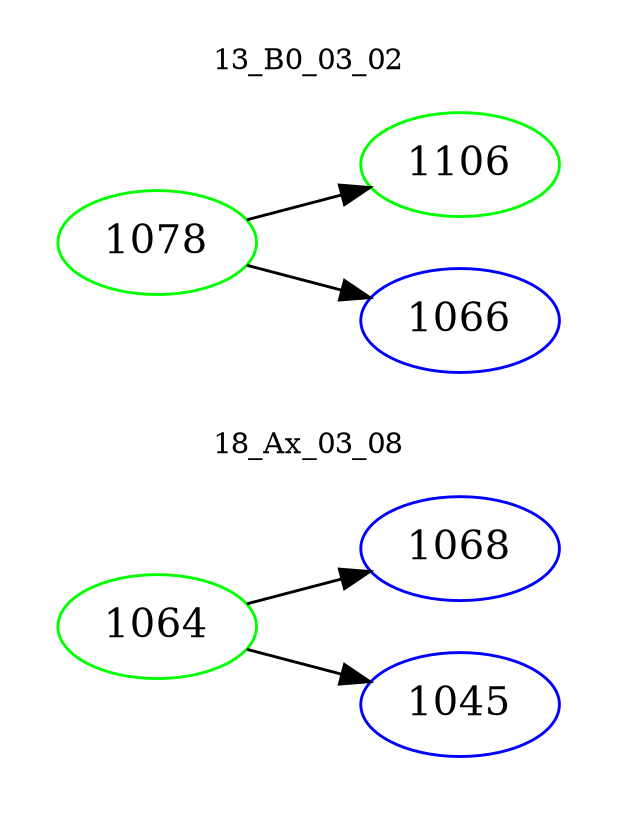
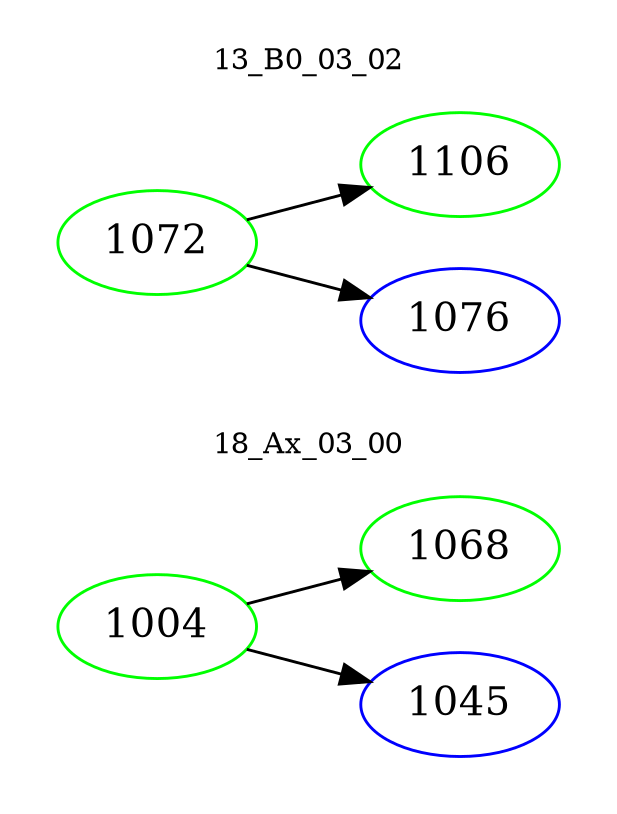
(157, 243) -> (157, 243)
(460, 321) -> (460, 321)
(309, 446) -> (309, 446)
(460, 549) -> (460, 549)
(157, 627) -> (157, 627)
